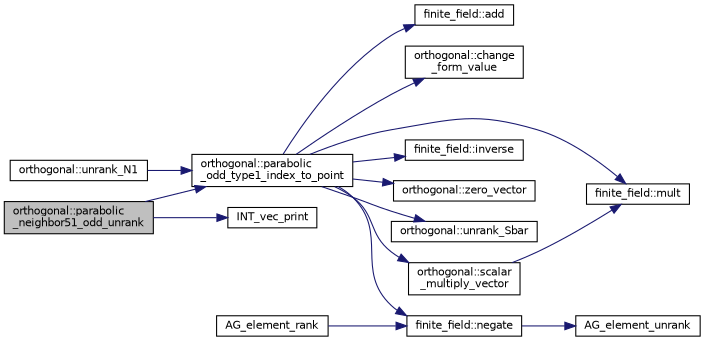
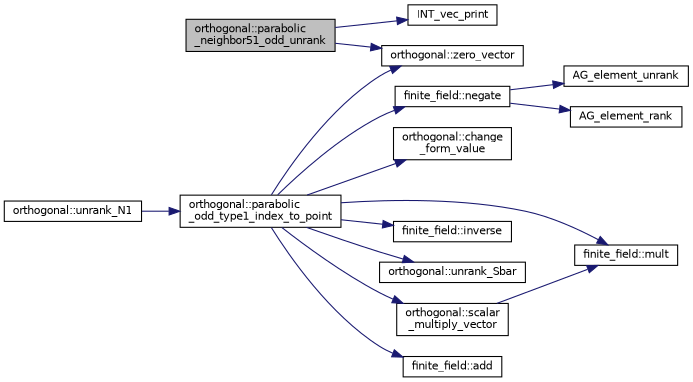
(170, 195) -> (353, 45)
(362, 326) -> (535, 106)
